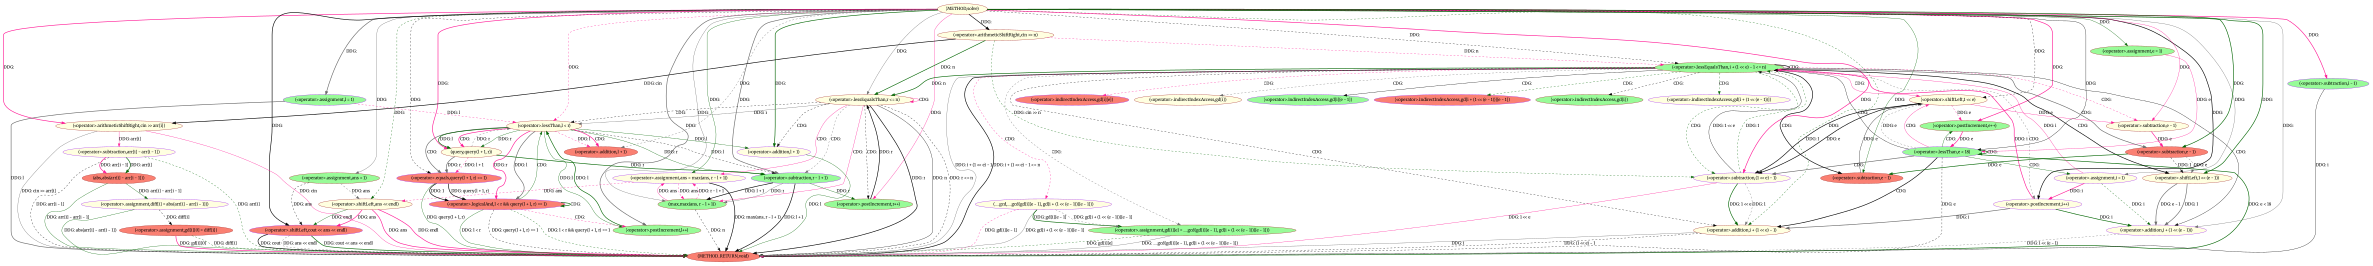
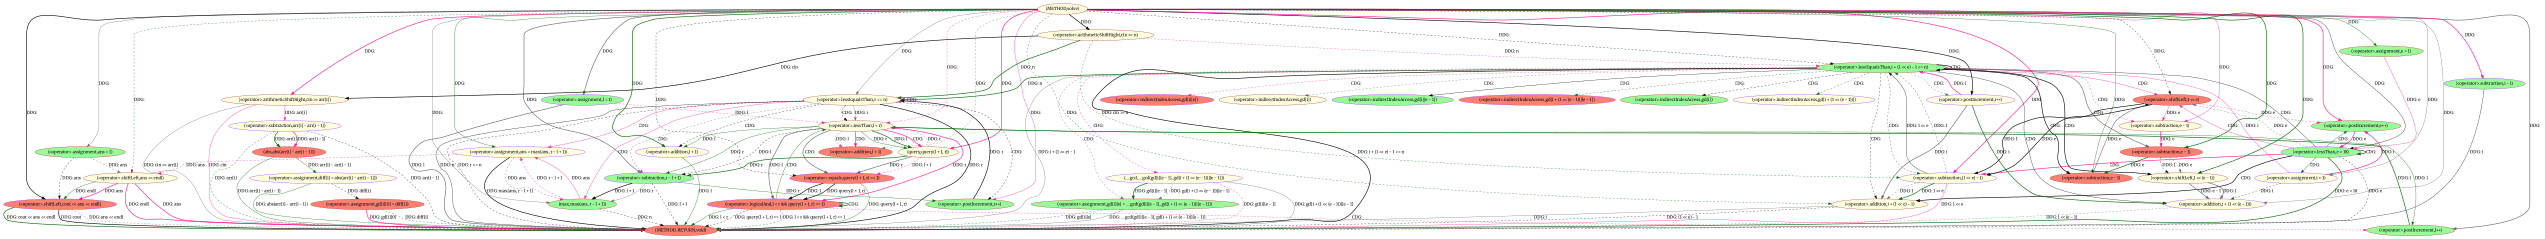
(1948, 100) -> (2172, 100)
(1845, 165) -> (2127, 162)
(2068, 191) -> (2369, 164)
(776, 225) -> (664, 203)
